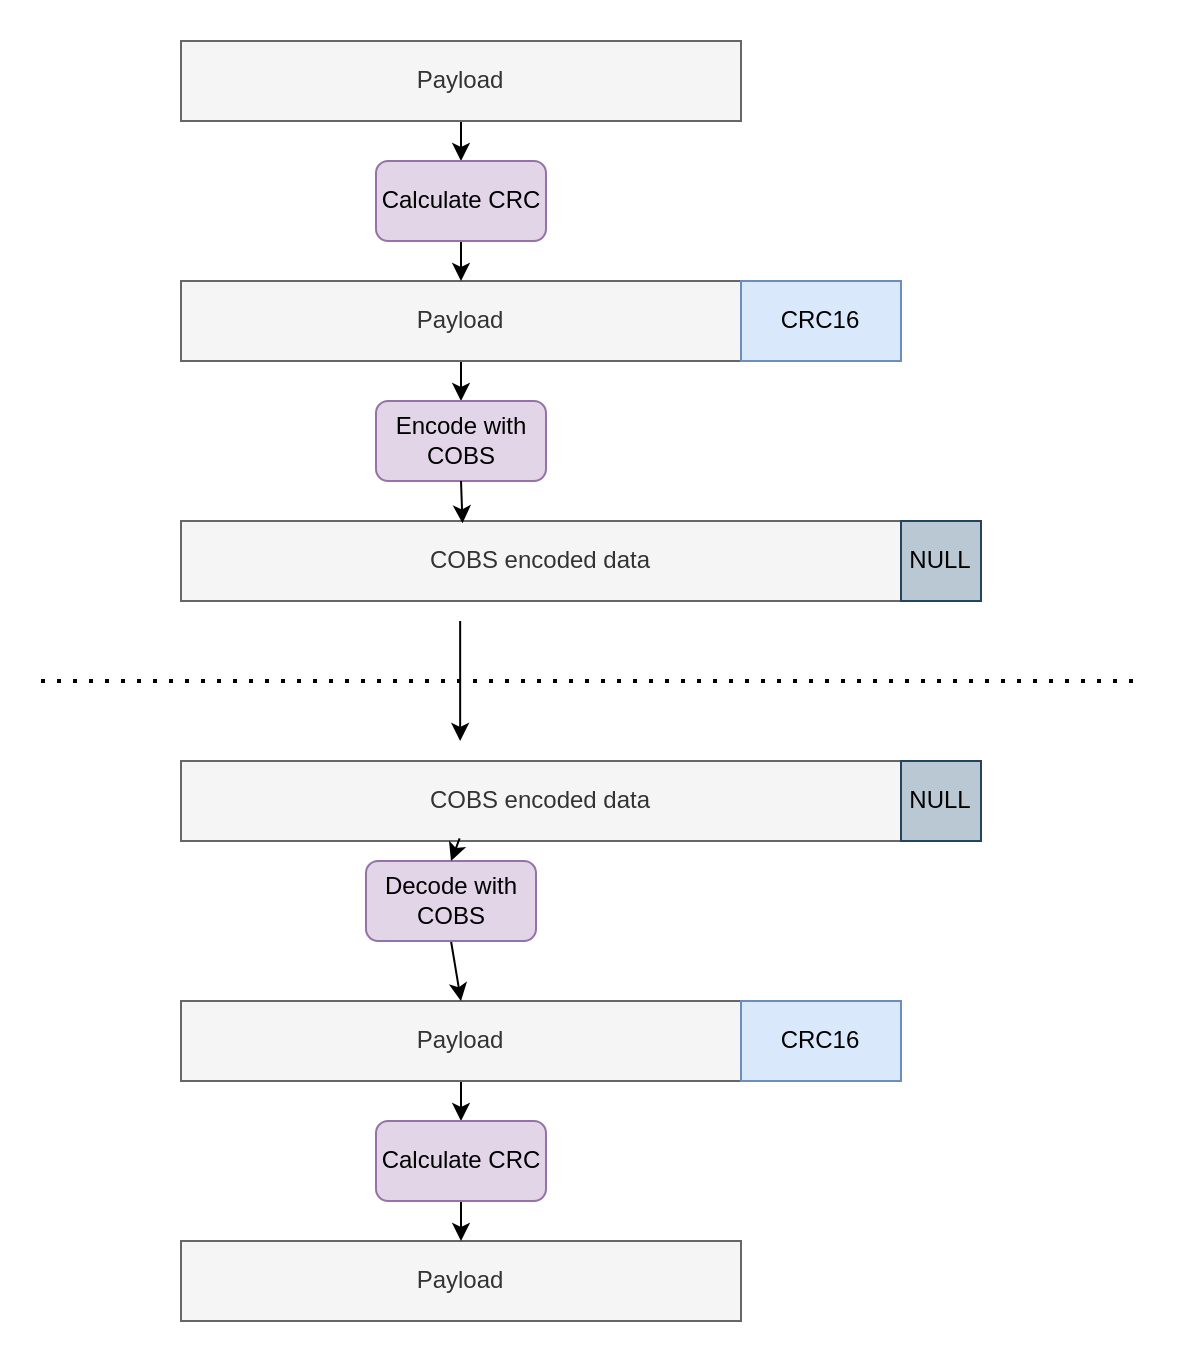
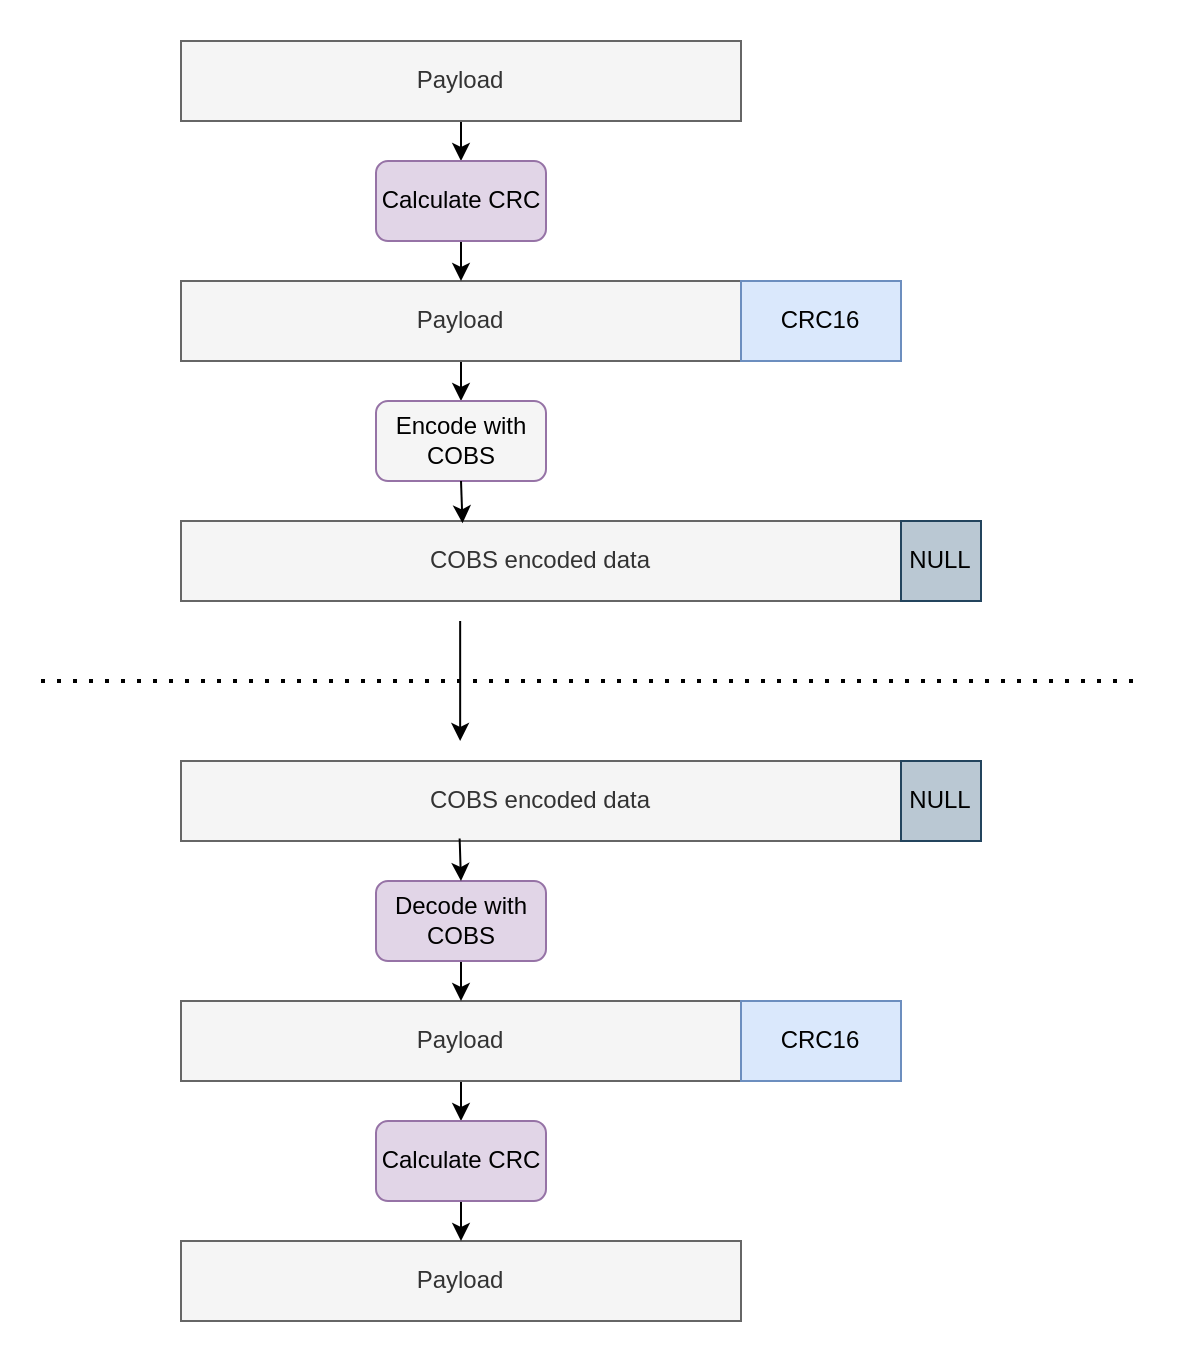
(461, 441) -> (461, 441)
(451, 901) -> (461, 921)
